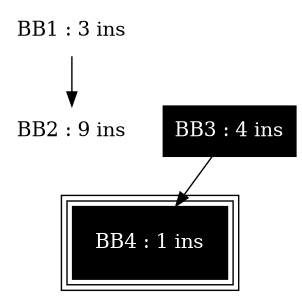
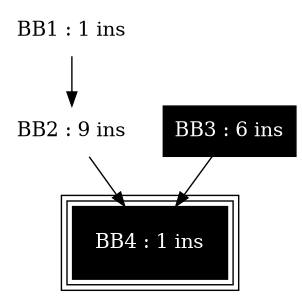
(72, 31) -> (72, 31)
(230, 131) -> (230, 131)
none -> (103, 176)
